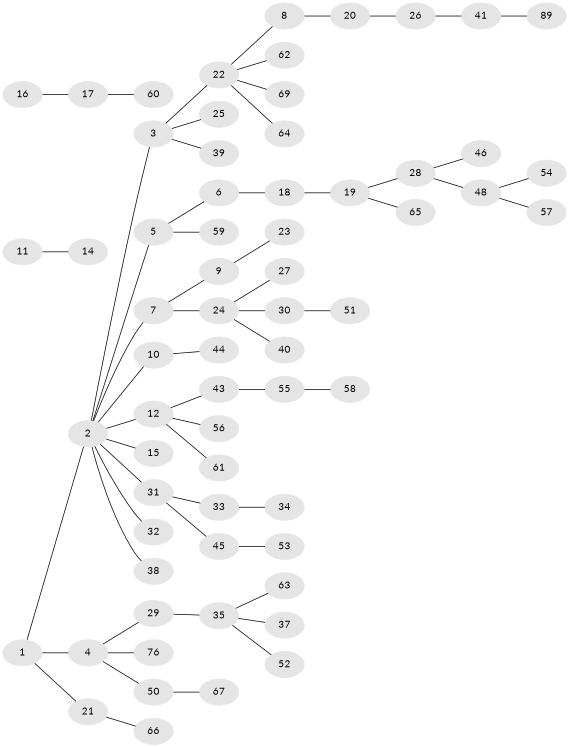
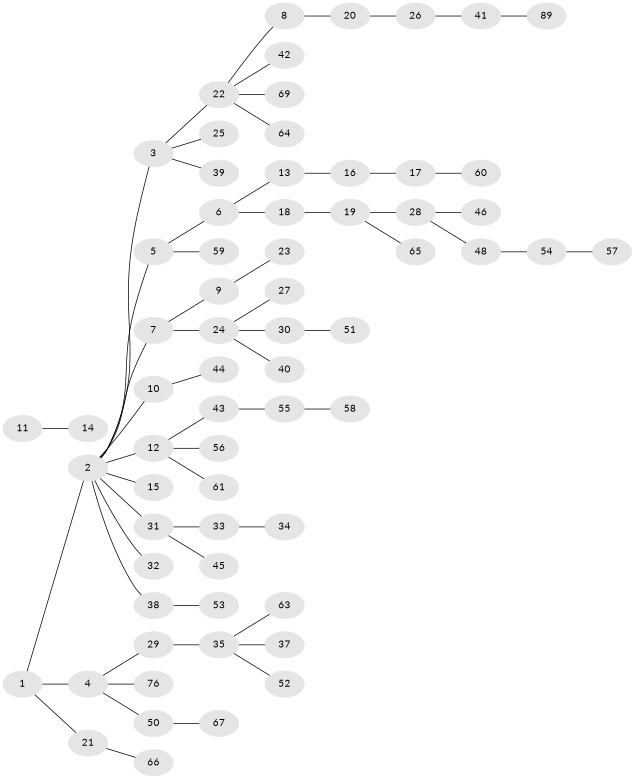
(285, 55) -> (285, 55)
none -> (285, 173)
(514, 203) -> (579, 252)
(252, 547) -> (186, 606)
